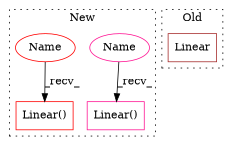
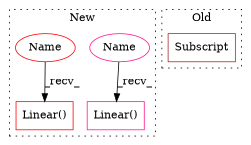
(192, 48) -> (202, 48)
